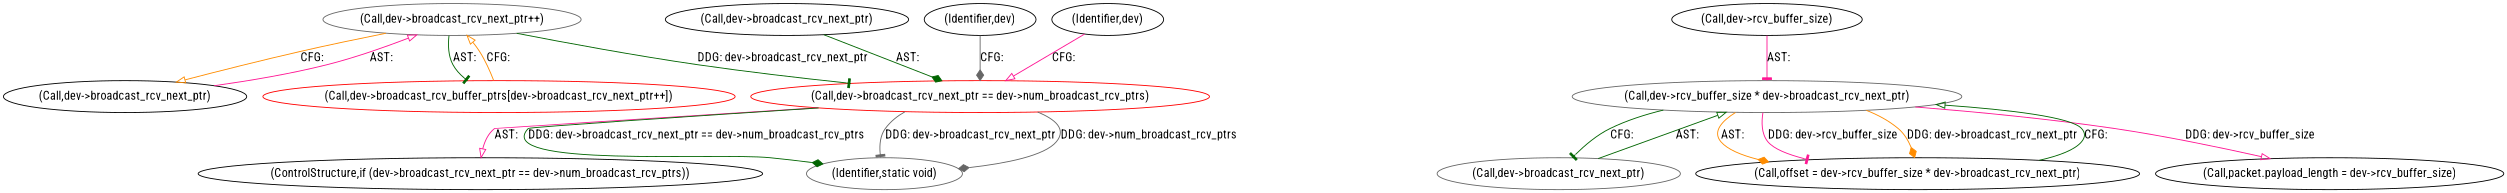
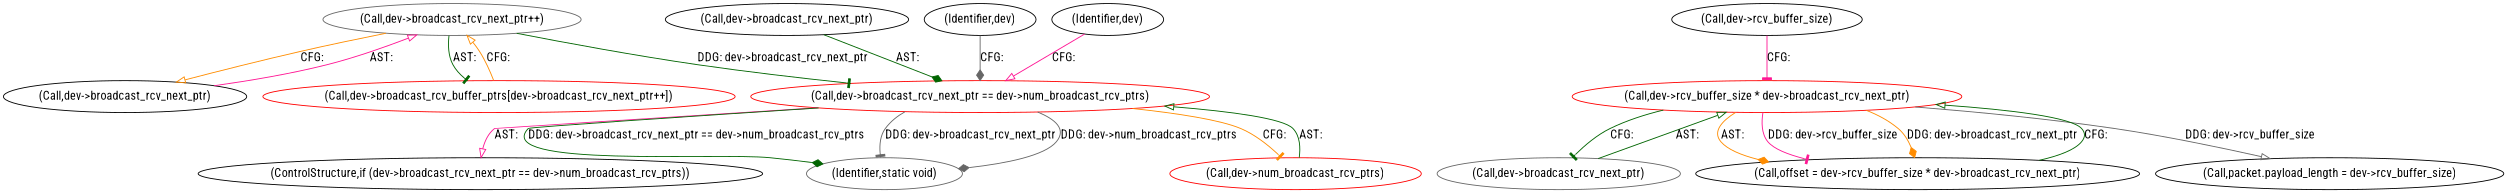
(1780, 58) -> (1780, 58)
(1767, 97) -> (1767, 97)
(2089, 125) -> (2089, 125)
none -> (1296, 174)
